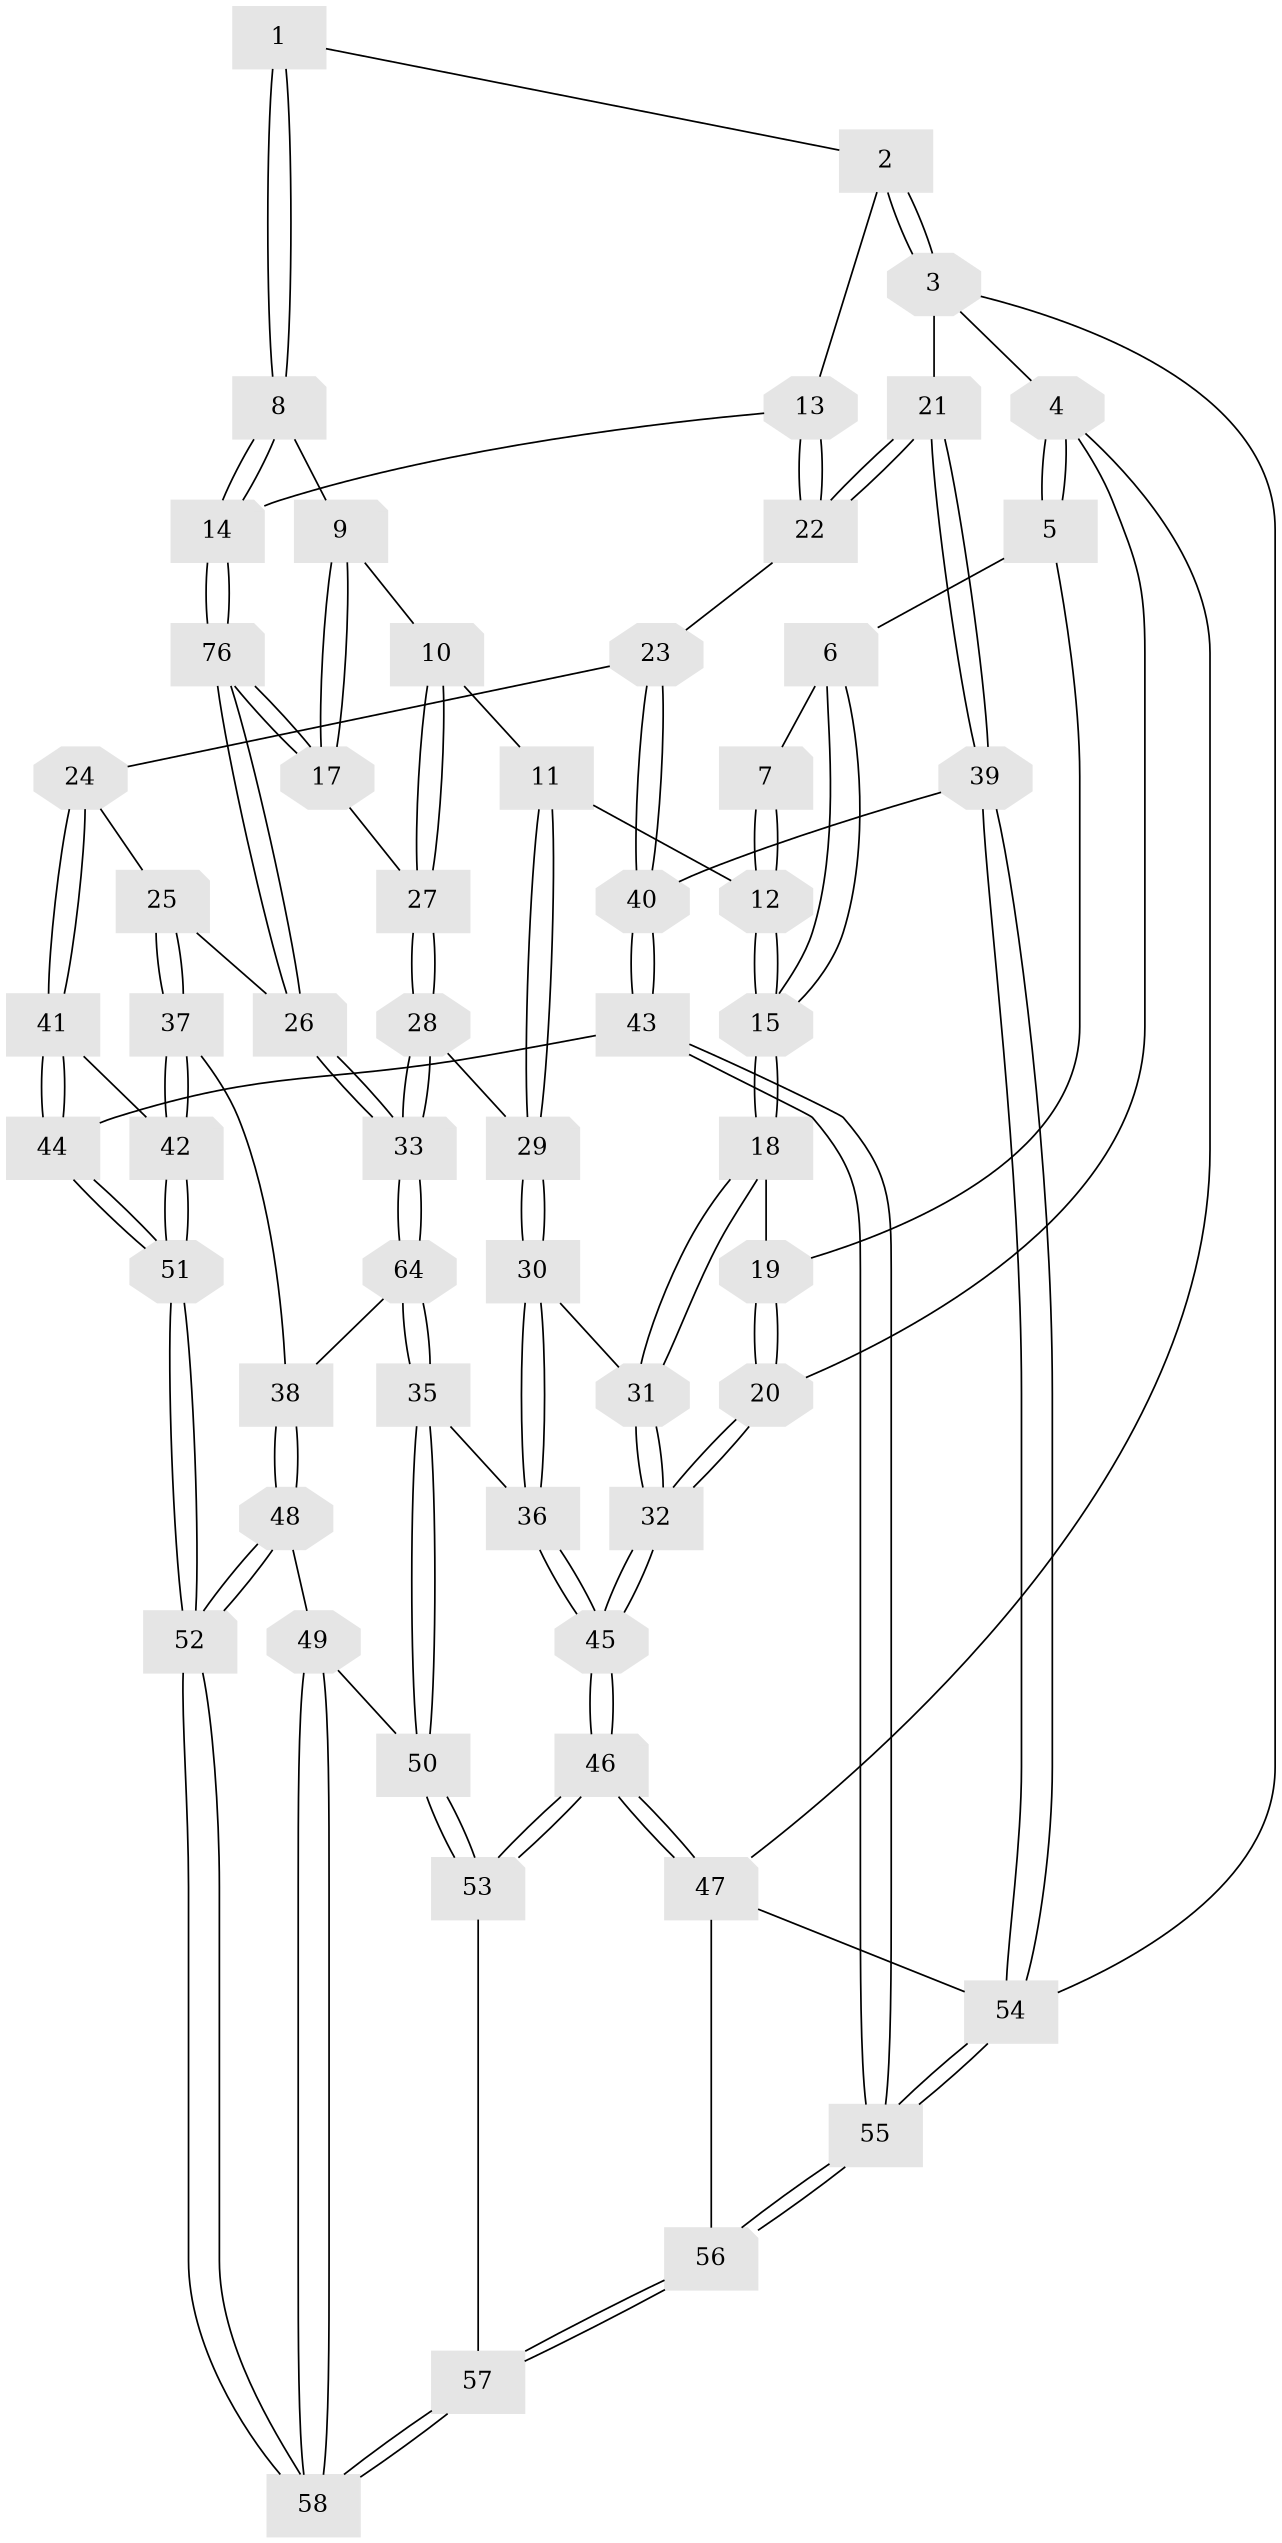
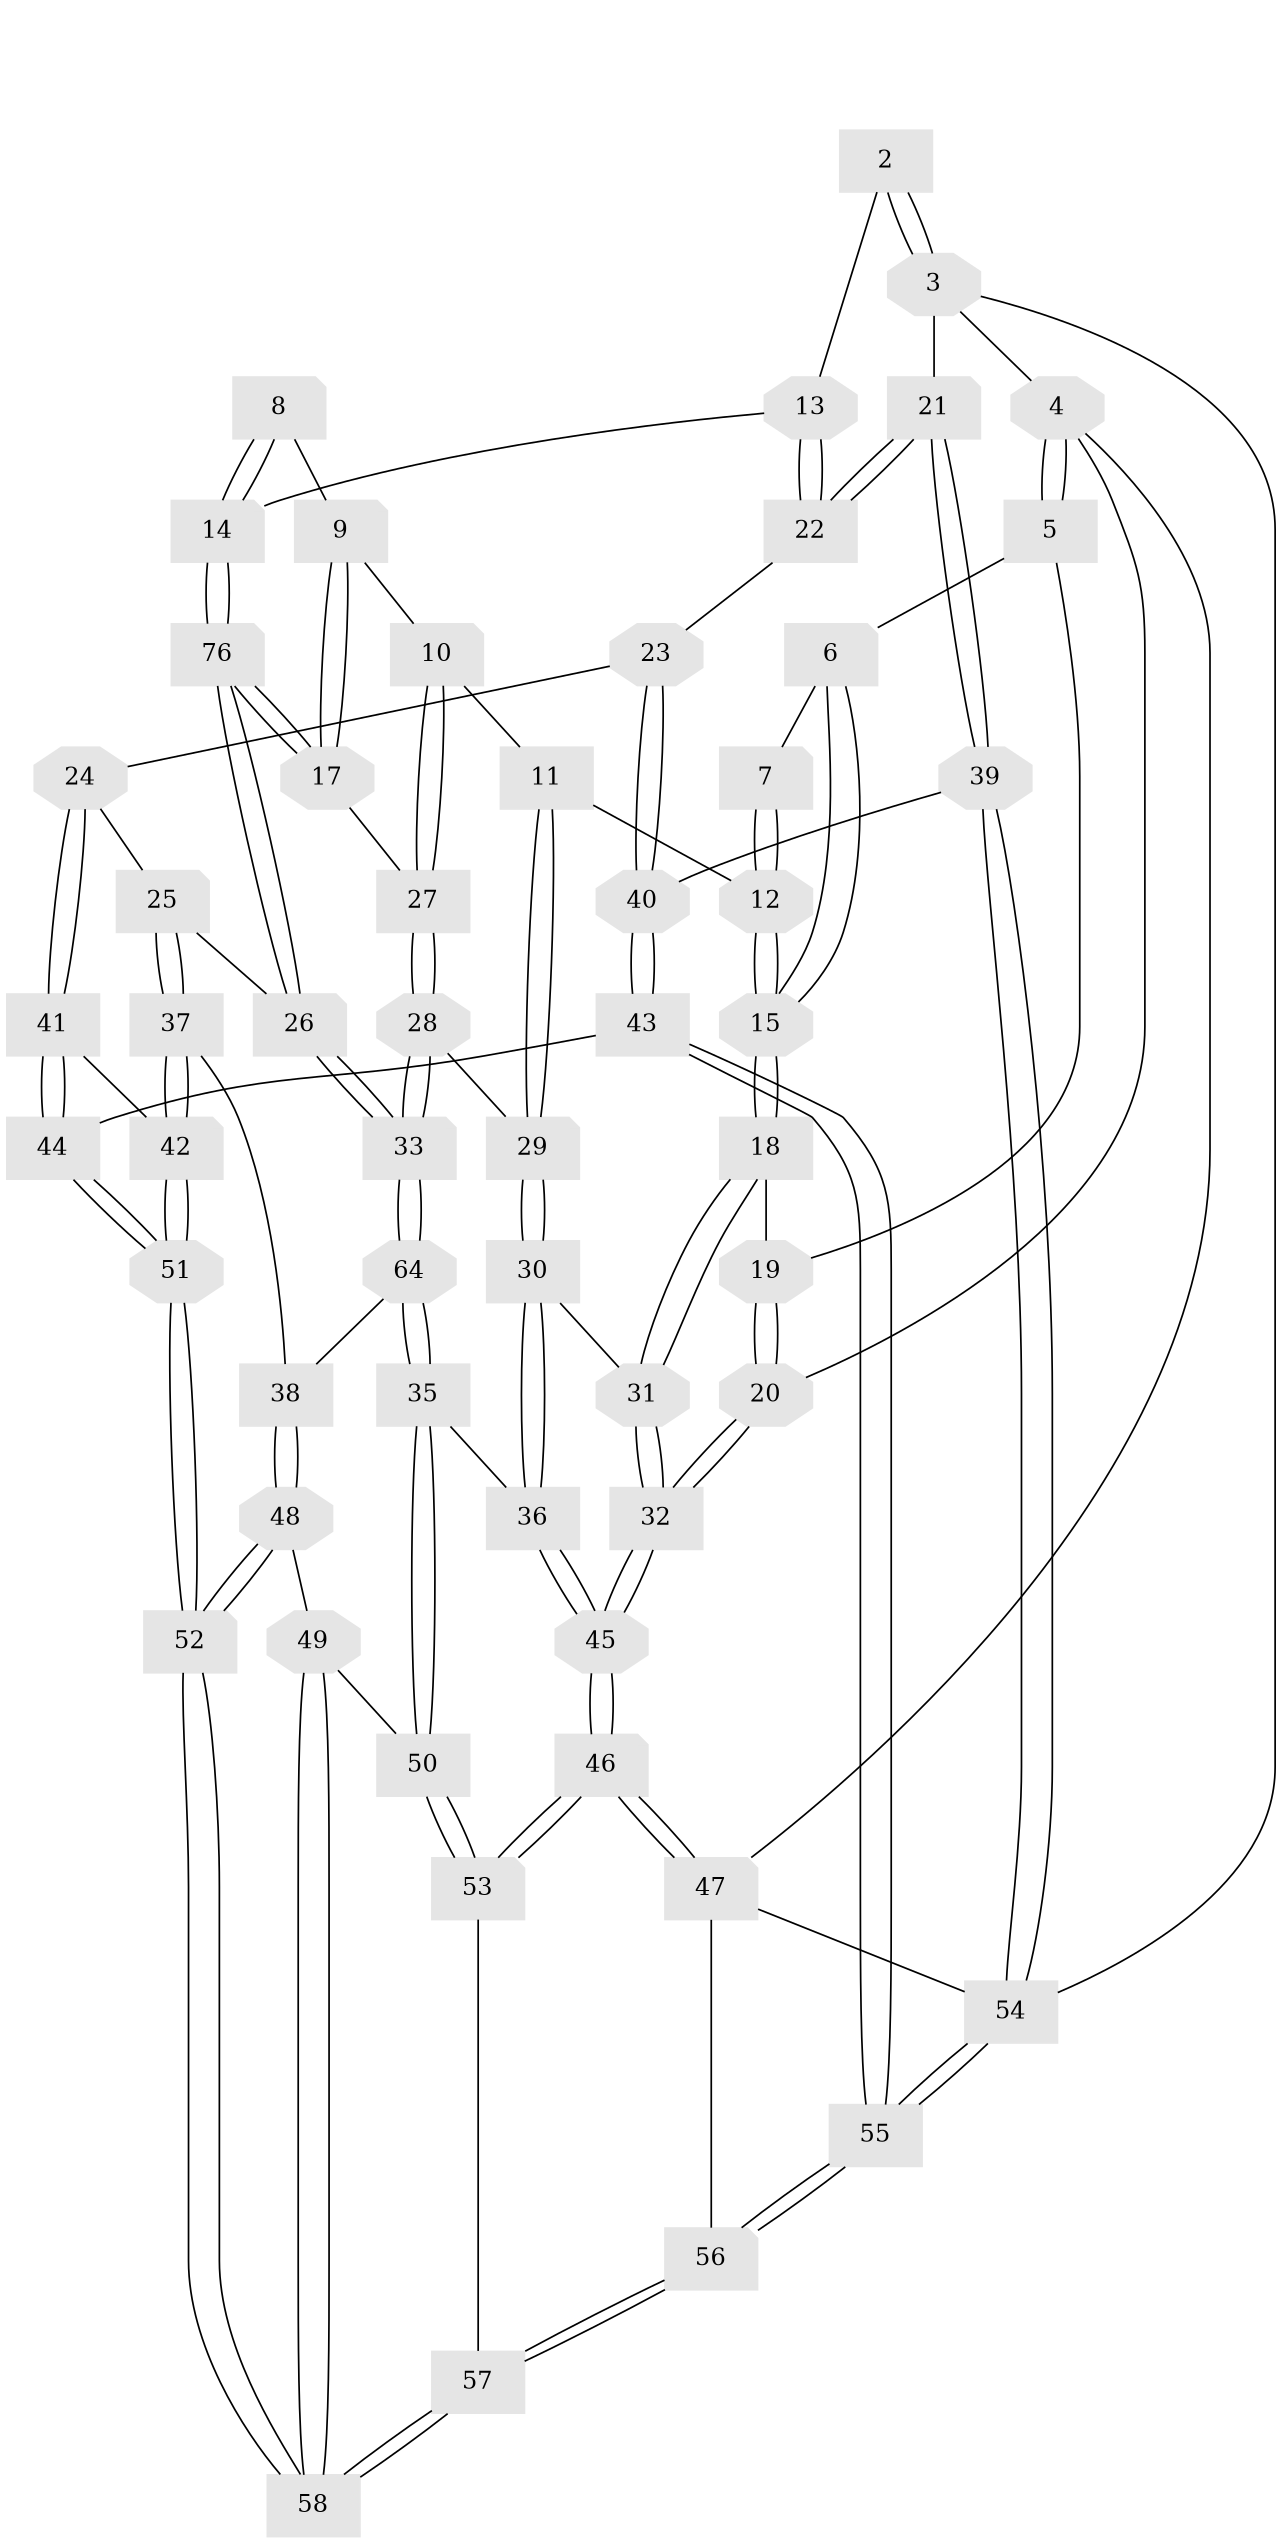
(279, 38) -> none
